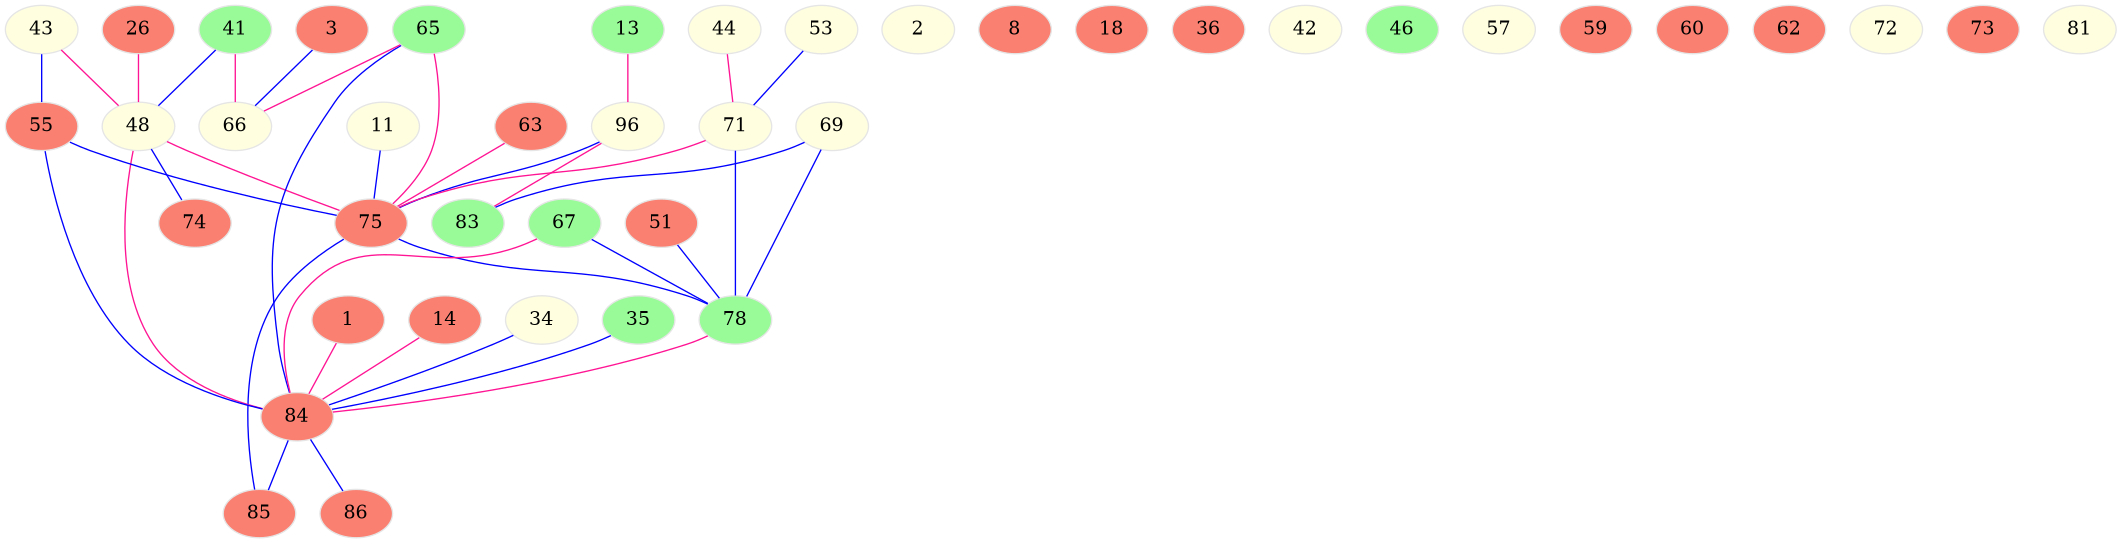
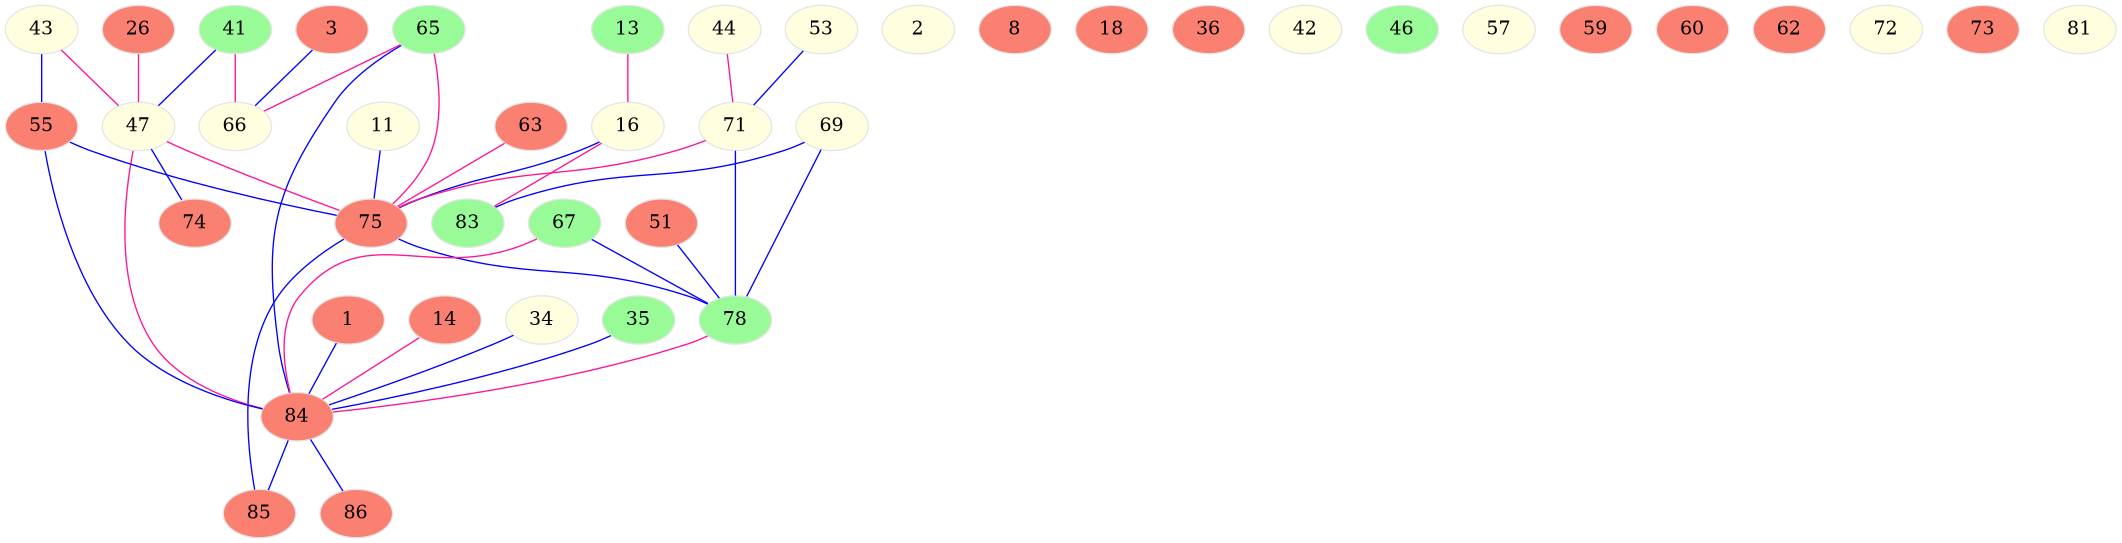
(138, 126) -> (138, 126)
(628, 126) -> (628, 126)
(323, 368) -> (323, 368)
